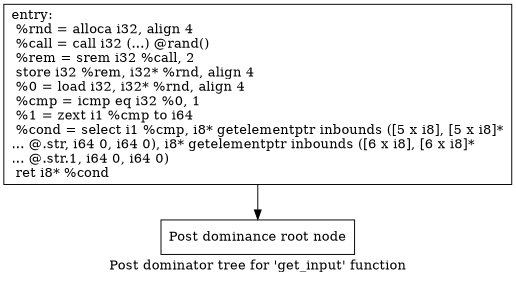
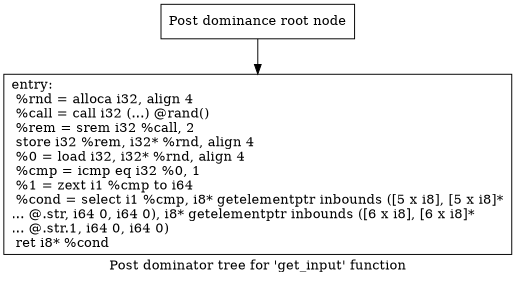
(258, 197) -> (258, 52)
